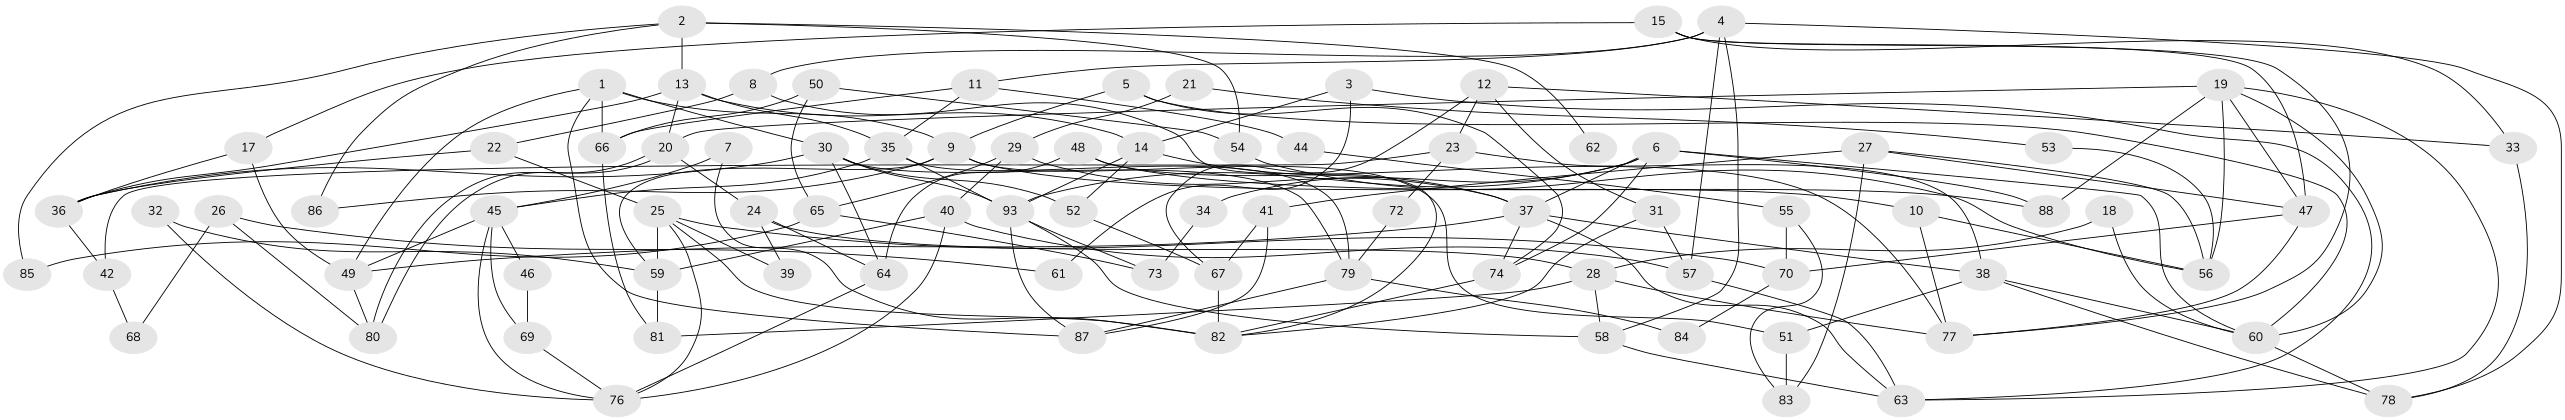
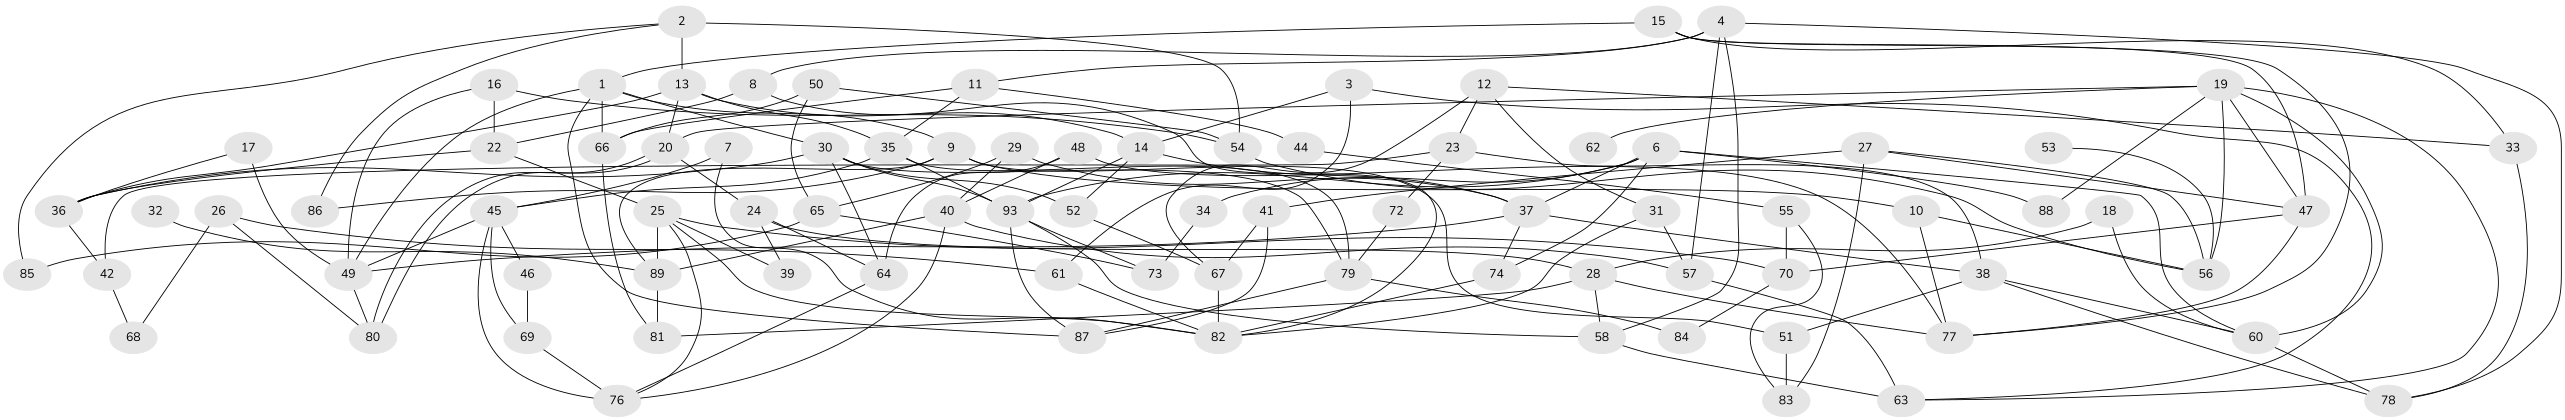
(1159, 35) -> (1932, 99)
(874, 36) -> (1127, 35)
none -> (494, 85)
(1126, 85) -> none
(1189, 85) -> none
(1559, 190) -> (1013, 180)
(657, 275) -> (657, 275)
(1646, 281) -> none
none -> (1138, 307)
(360, 361) -> none
